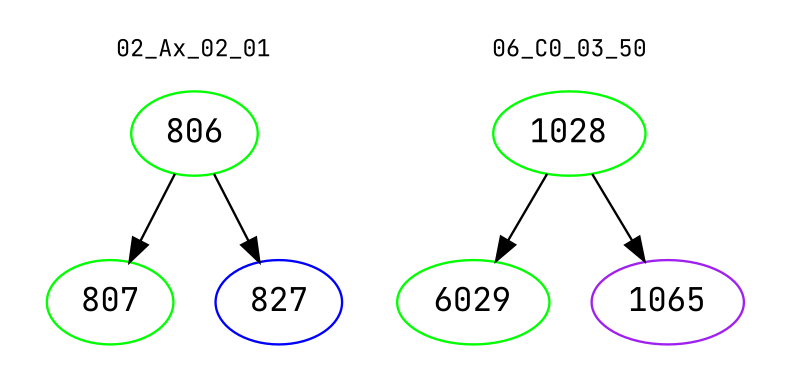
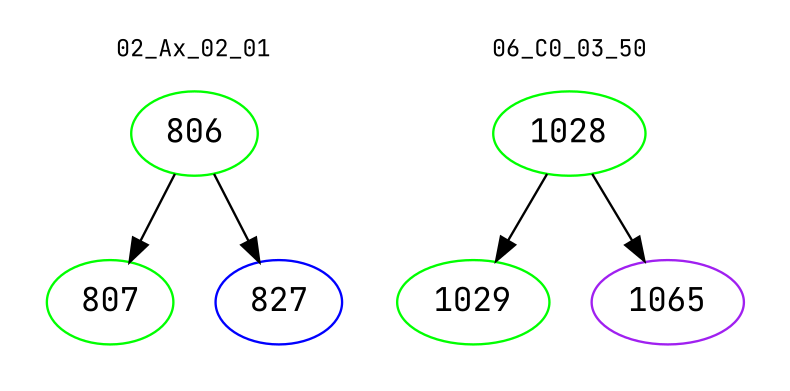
(473, 302) -> (473, 302)
